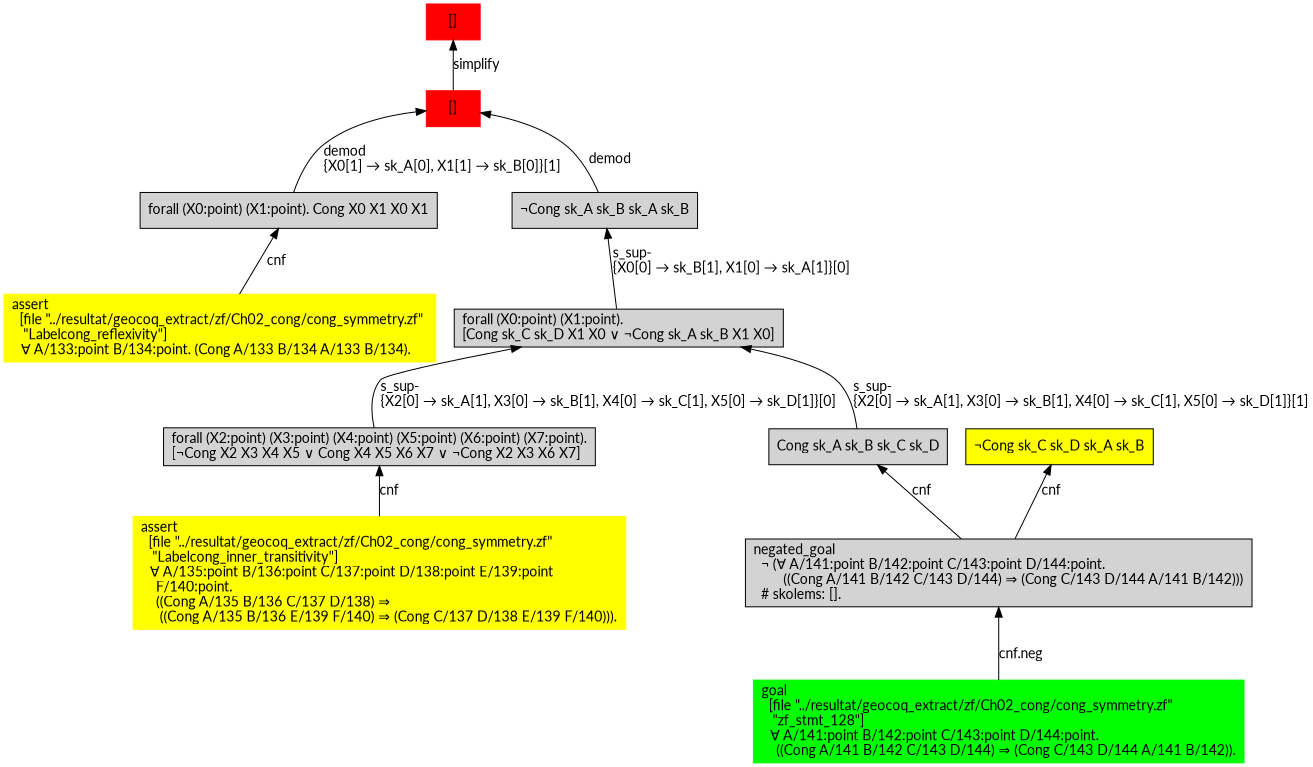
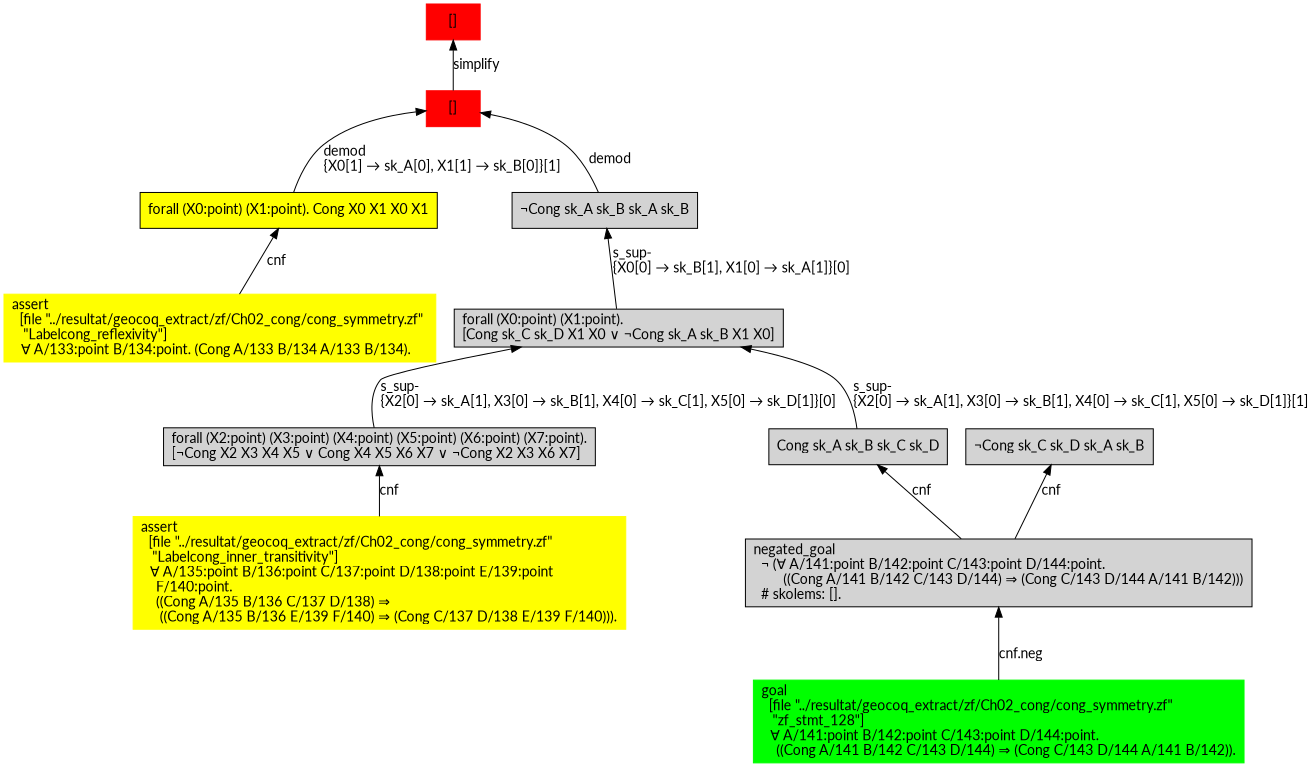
(289, 210) -> (289, 210)
(1060, 447) -> (1060, 447)
